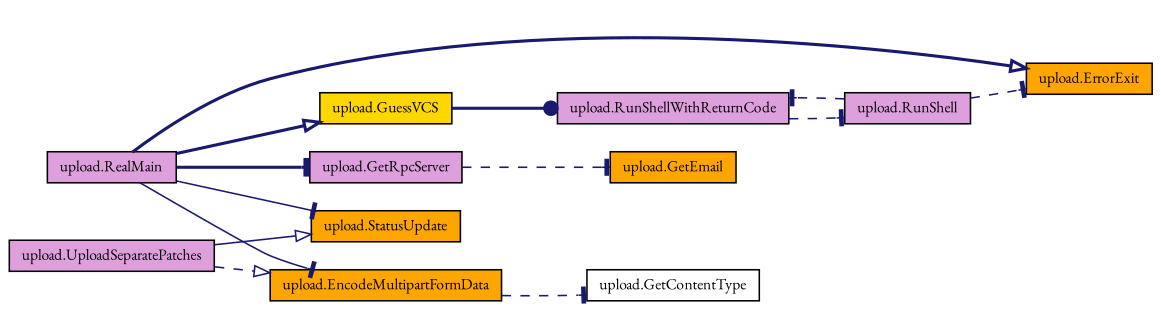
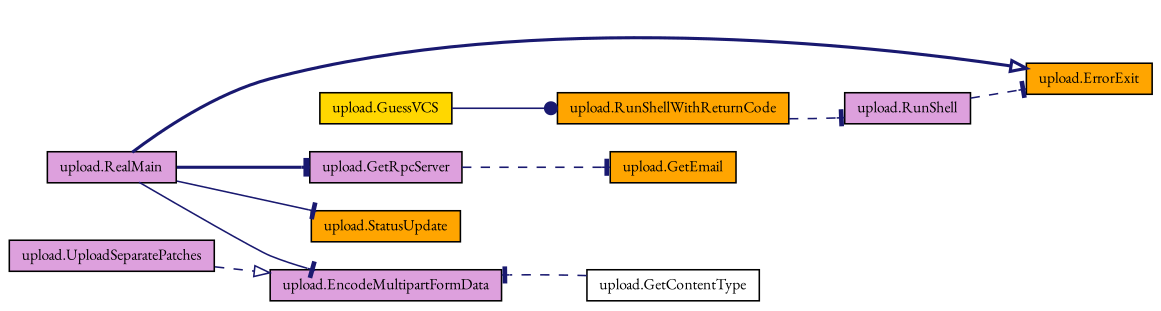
(821, 98) -> none
(498, 108) -> (498, 108)
(673, 108) -> (673, 108)
(240, 140) -> none
(261, 240) -> none
(386, 285) -> (386, 285)
(540, 296) -> (548, 275)
